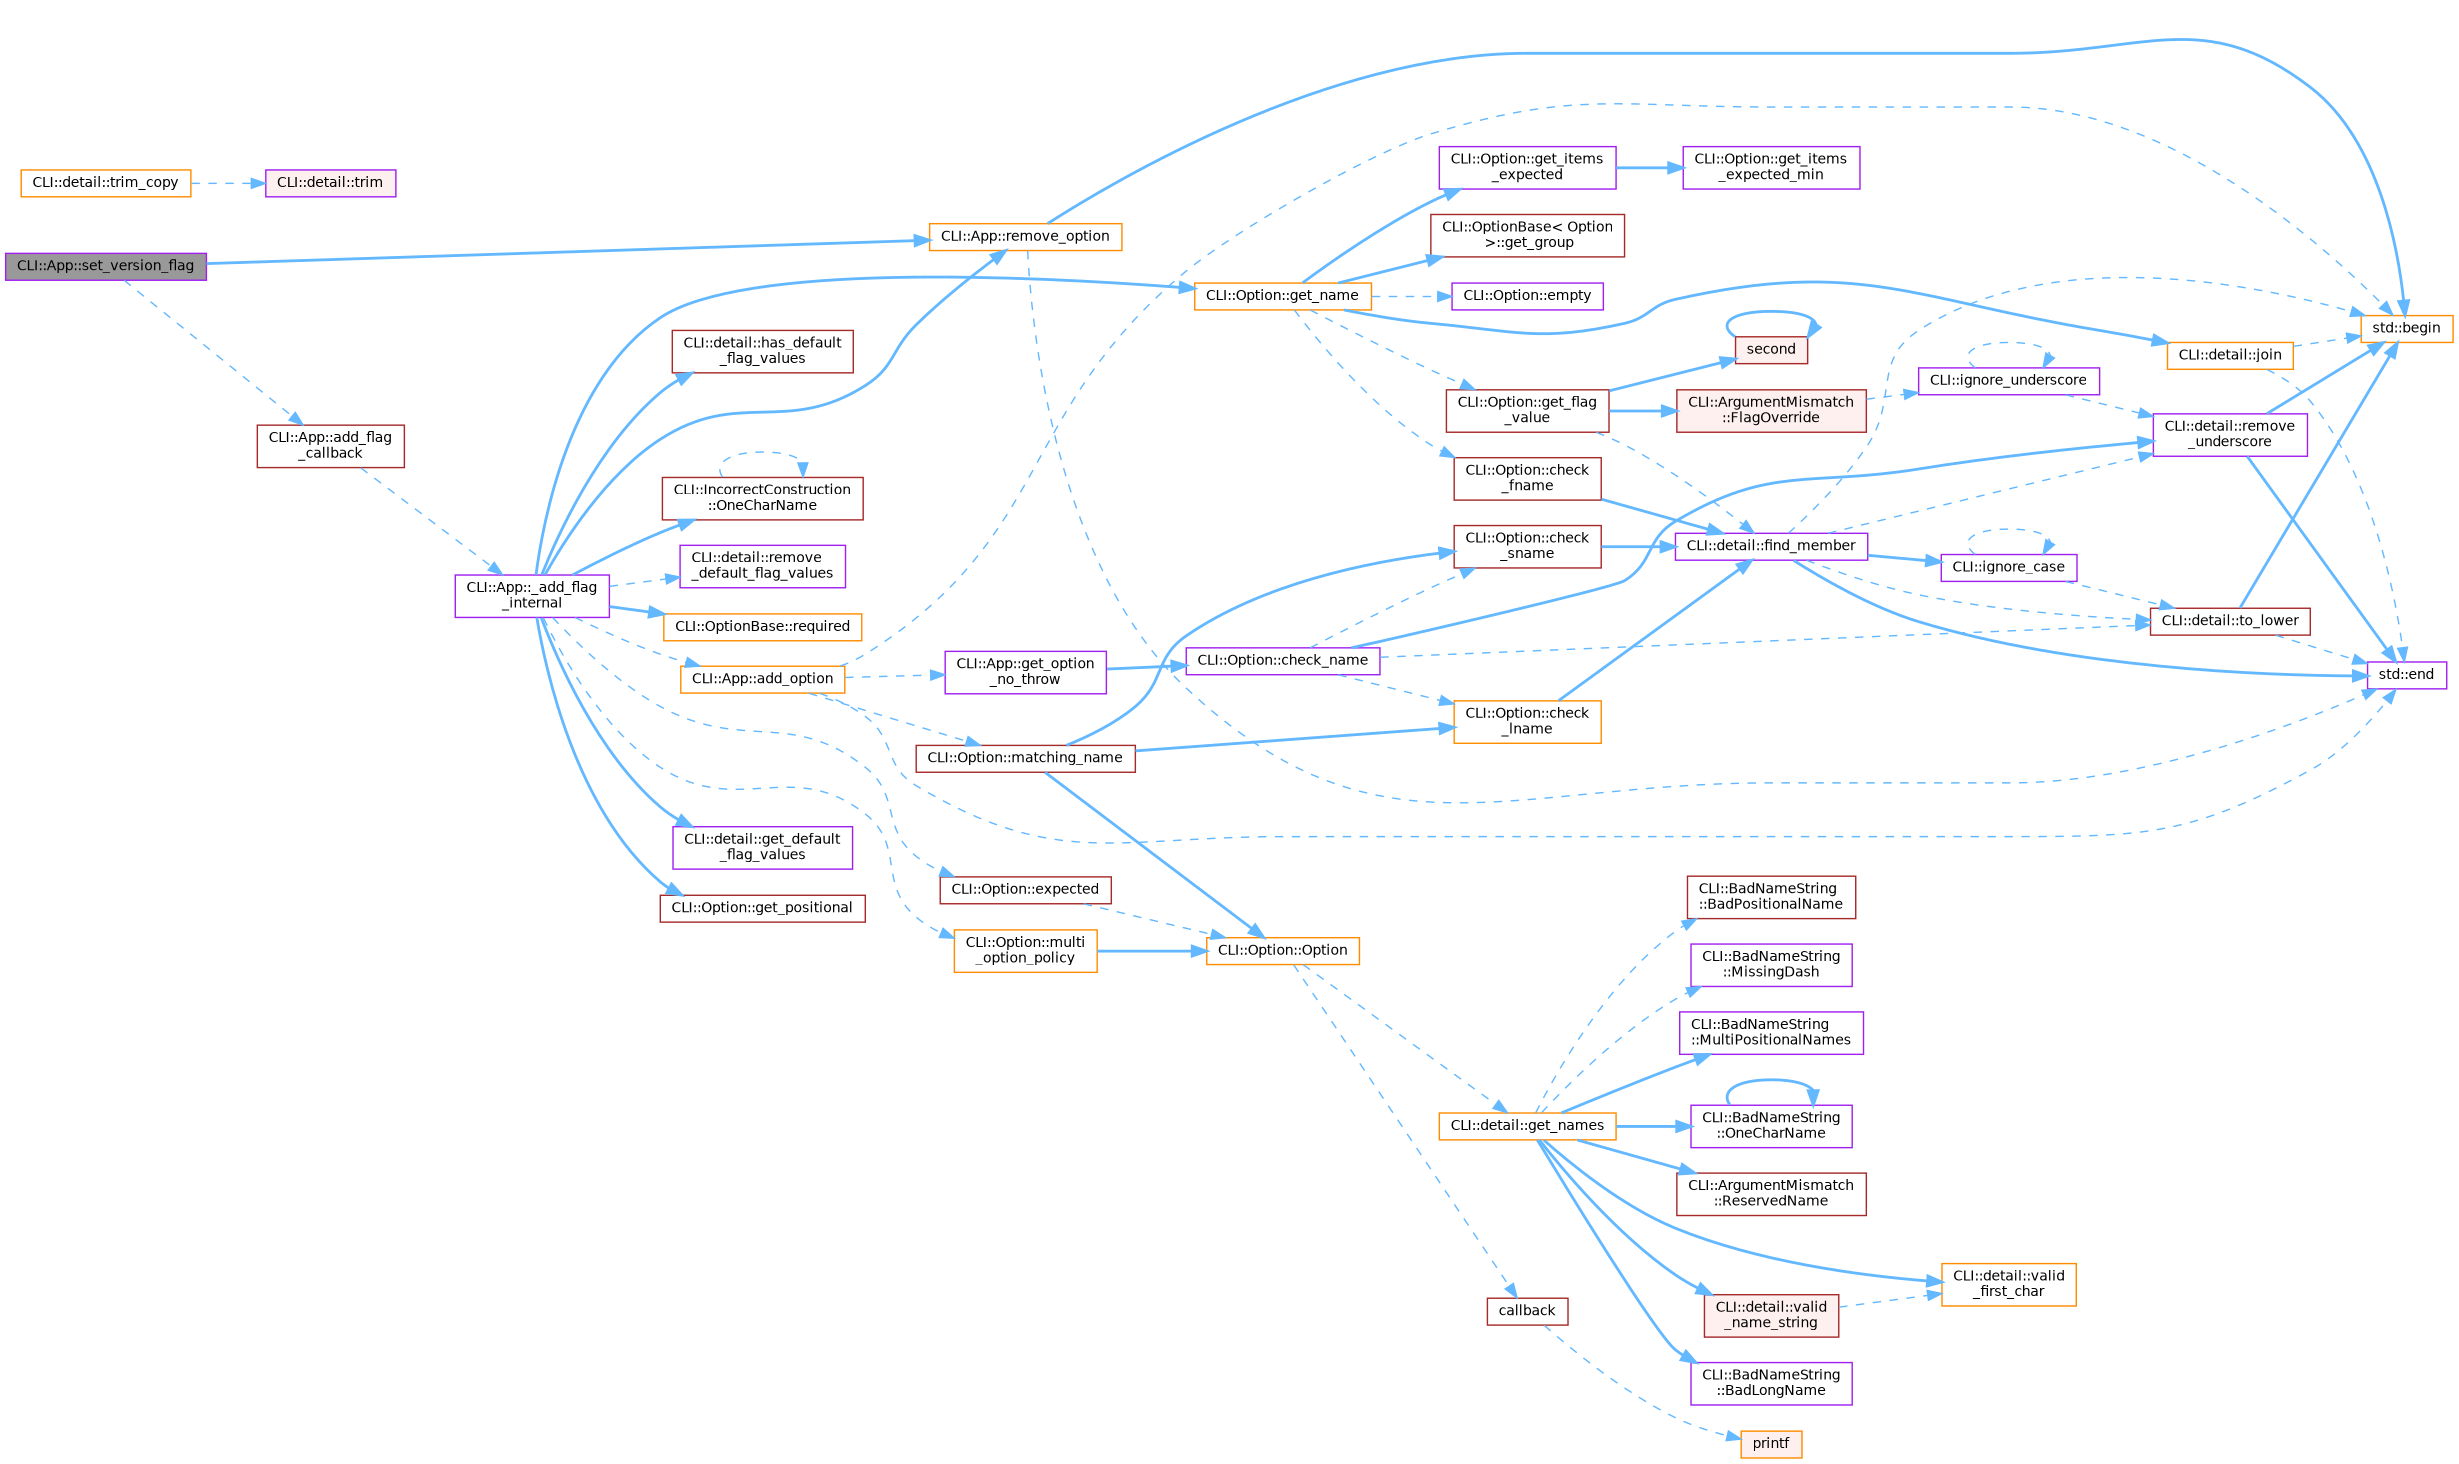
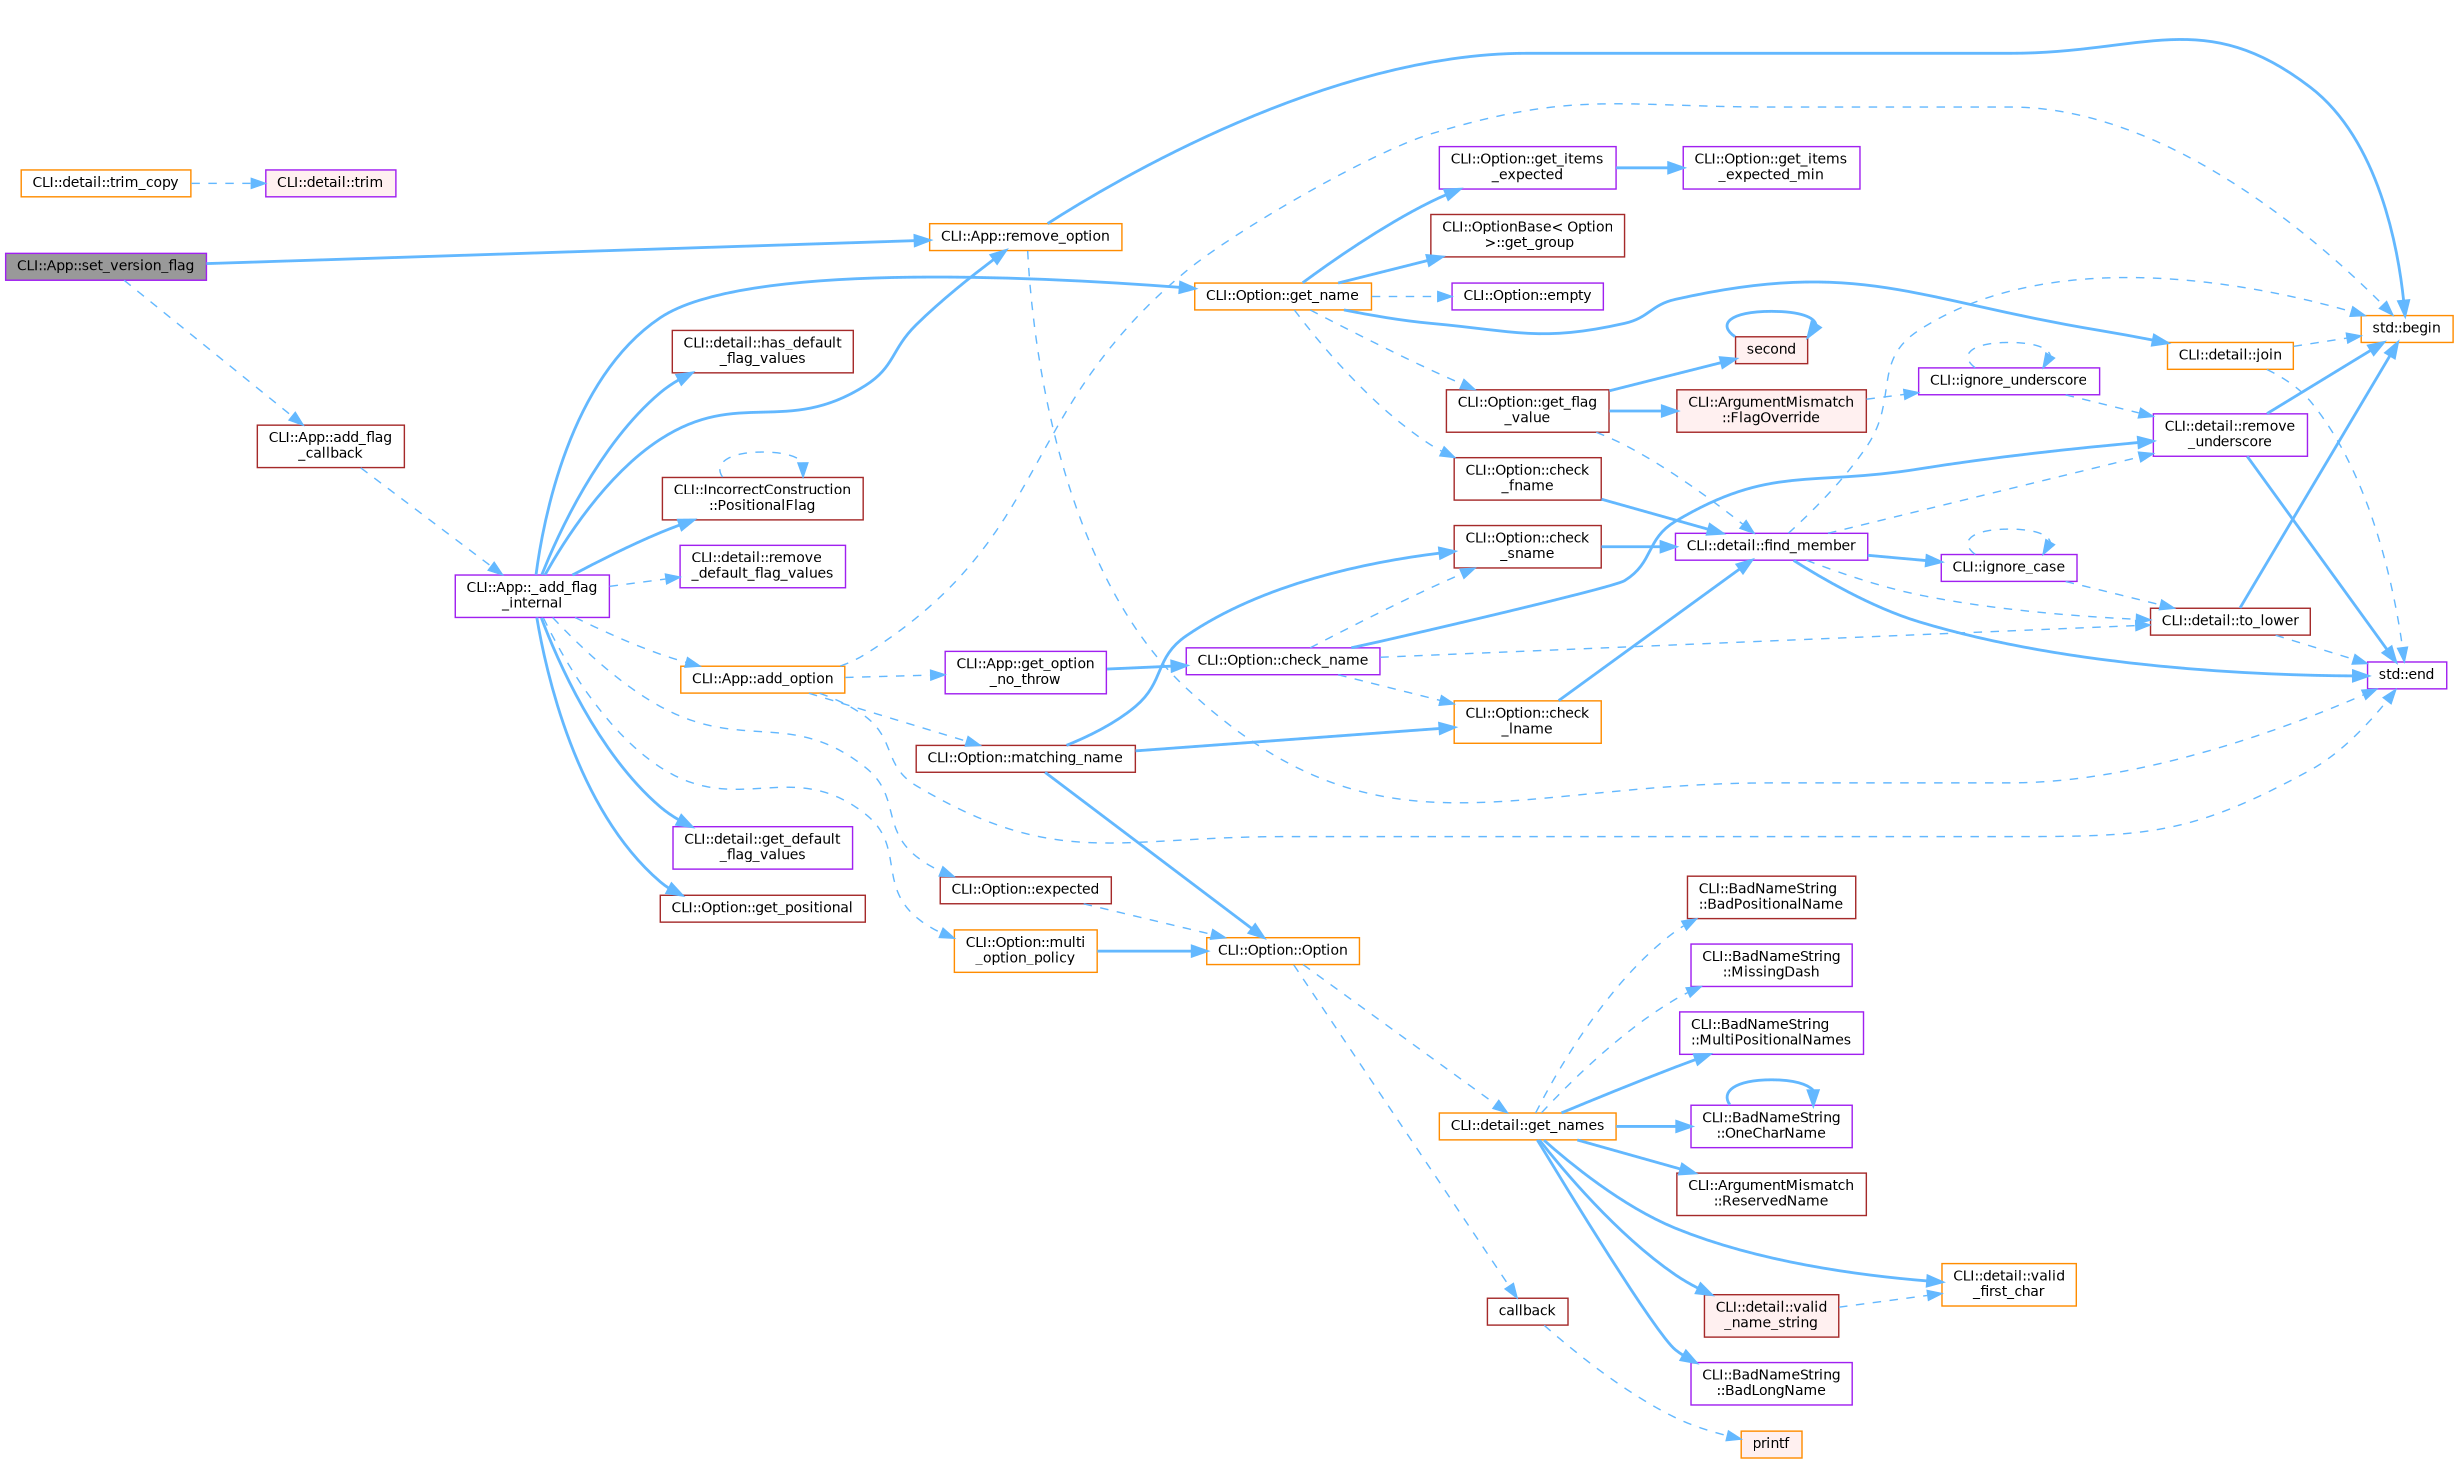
(763, 499) -> (763, 499)
(763, 627) -> none
